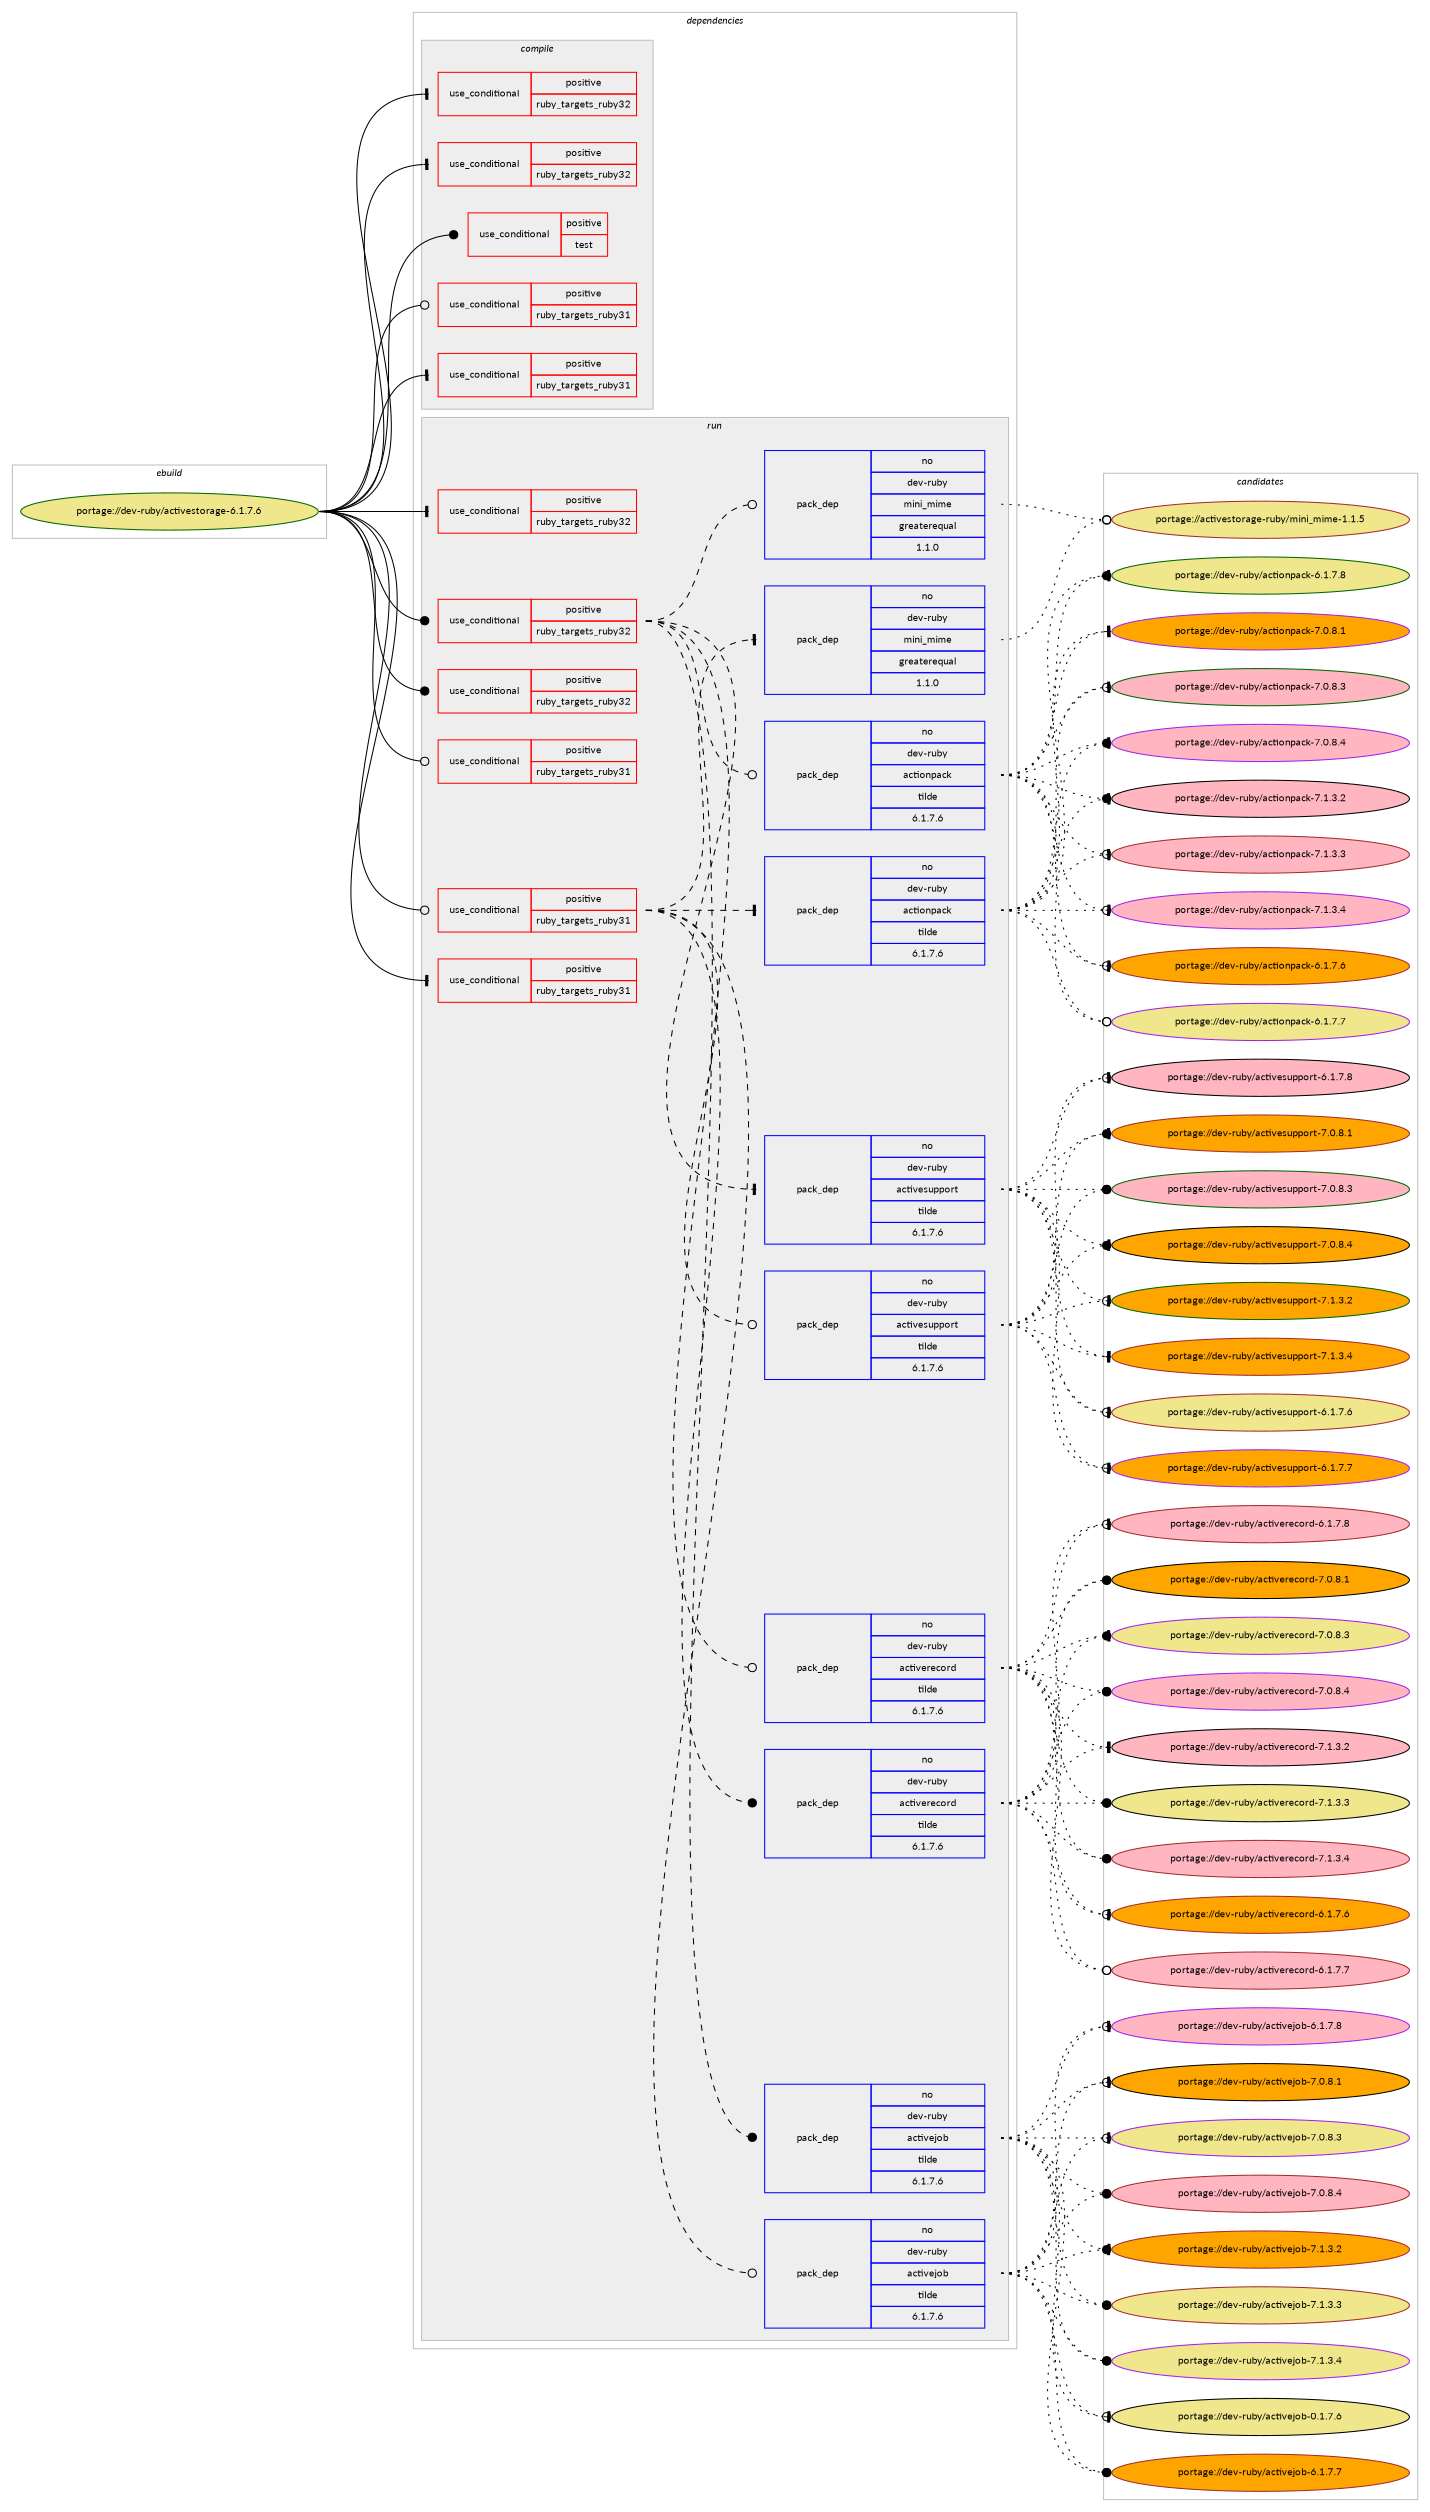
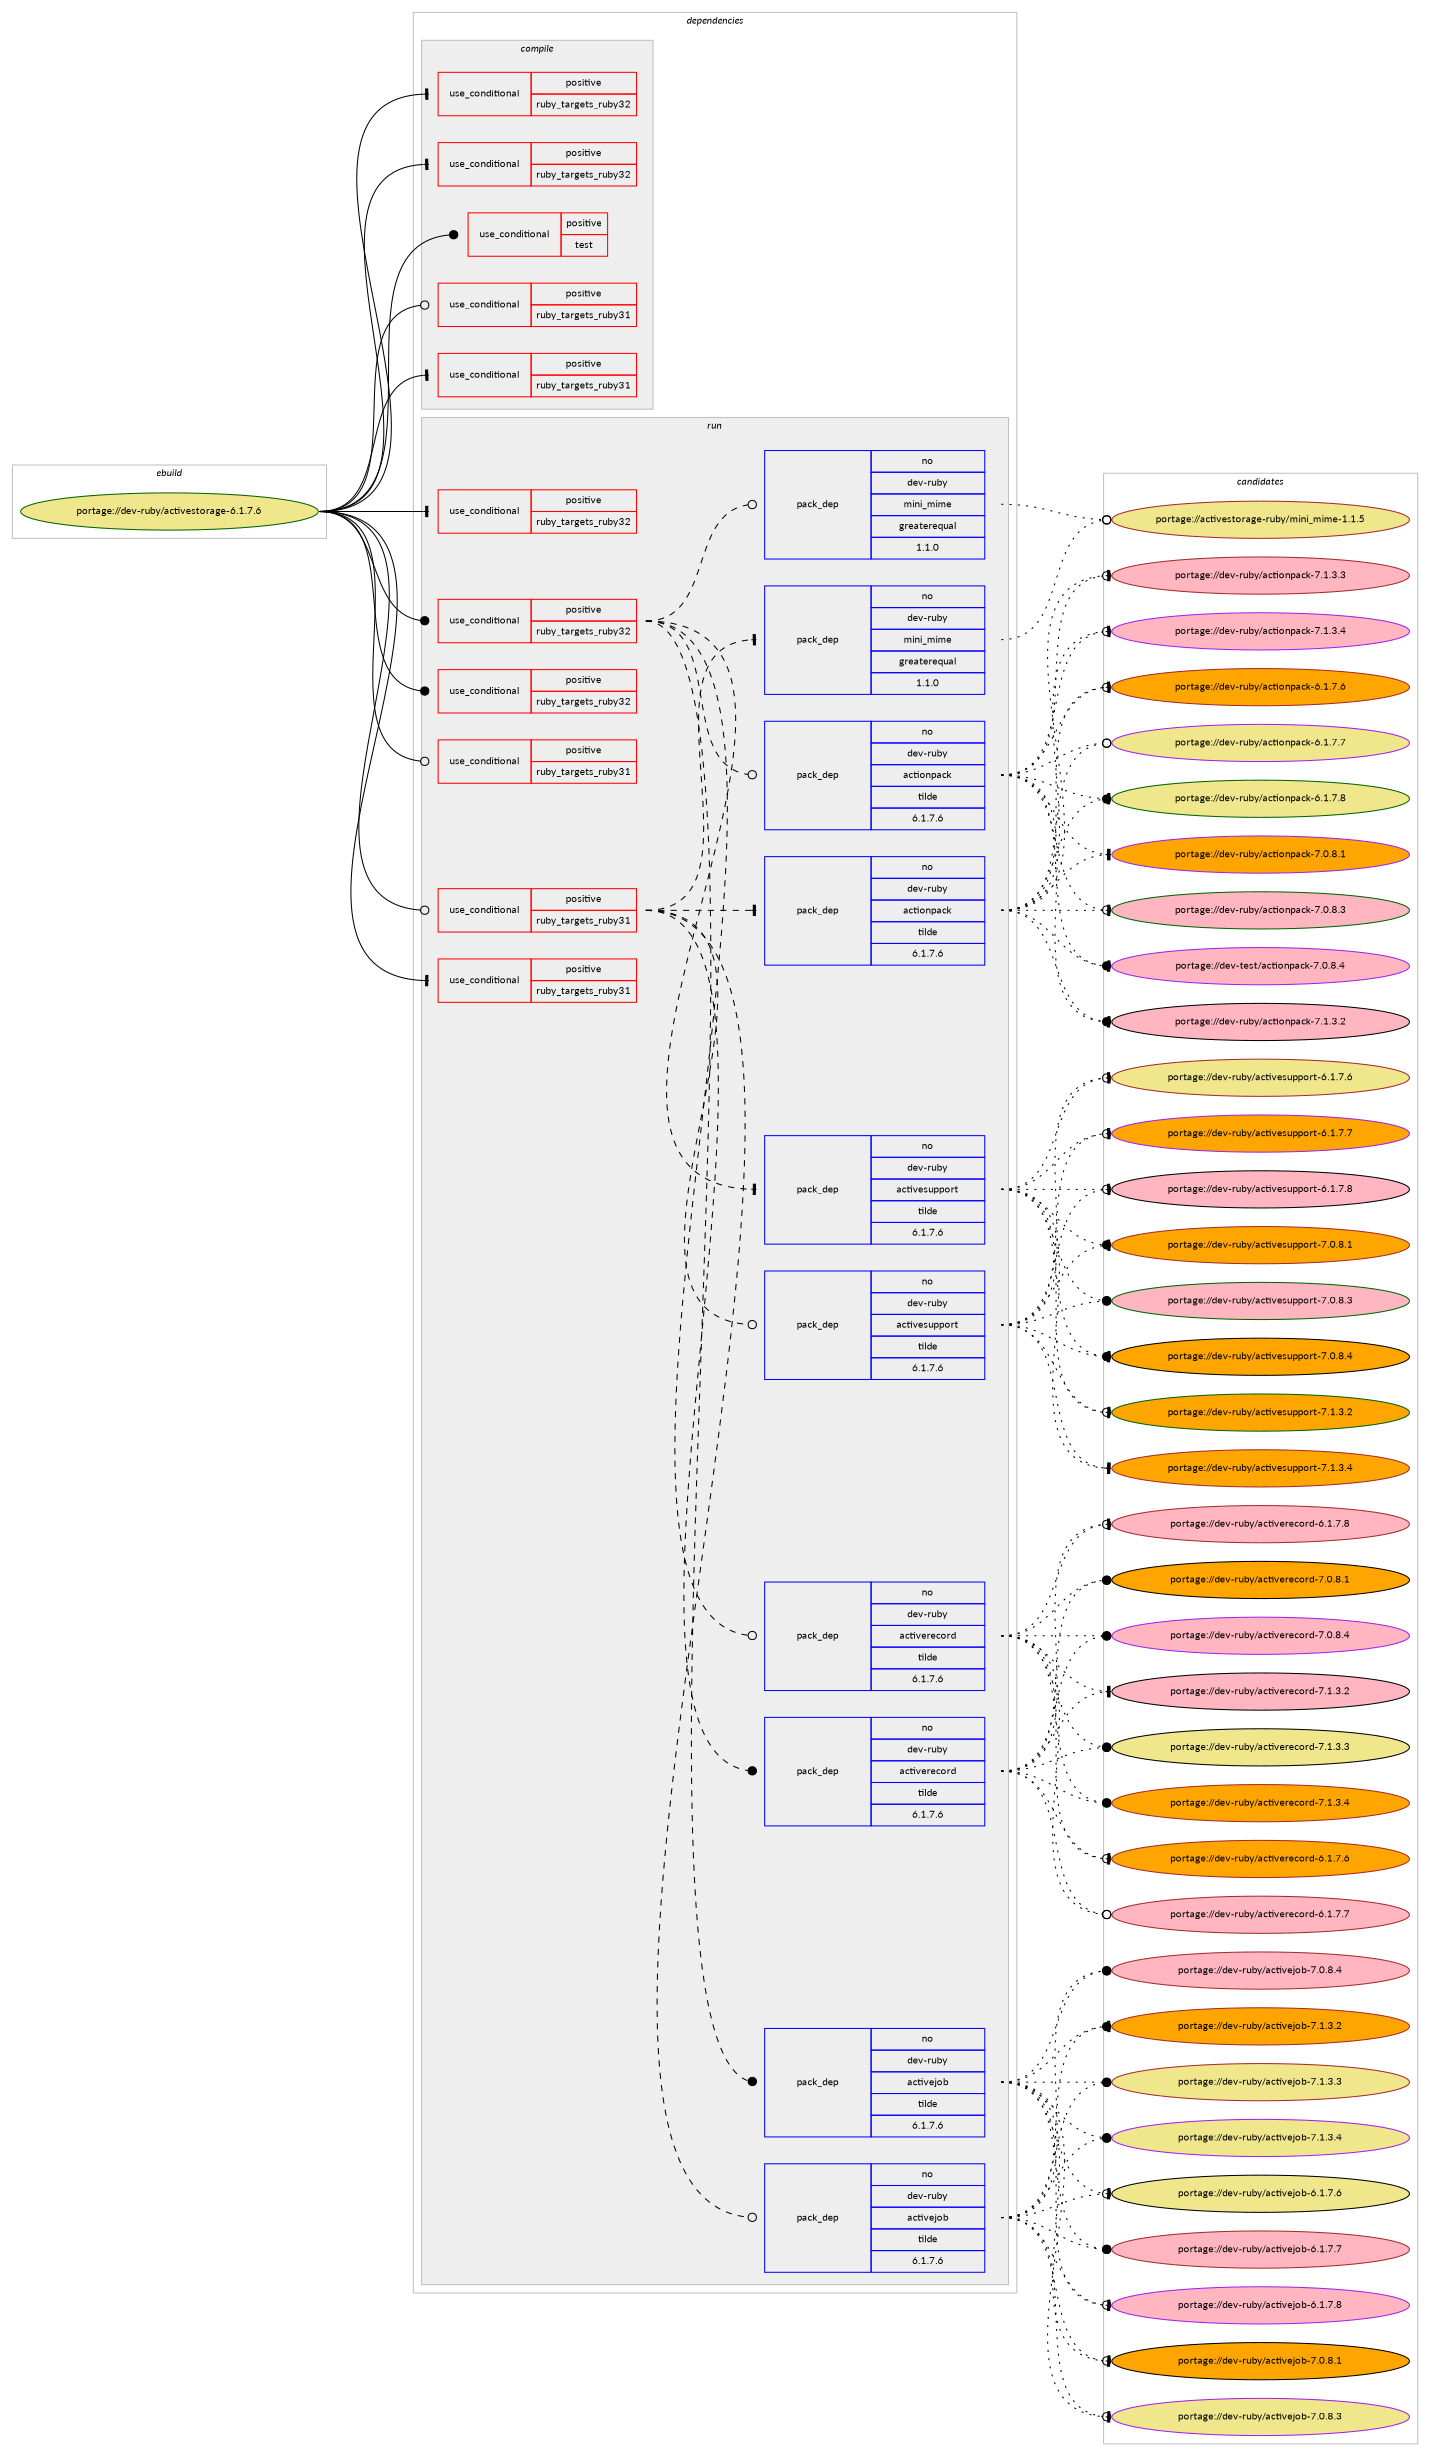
(1261, 743) -> (1261, 966)
(1261, 1636) -> none
(1261, 1859) -> (1261, 1803)
(1261, 2417) -> (1261, 2194)
(1261, 2473) -> (1261, 2250)
